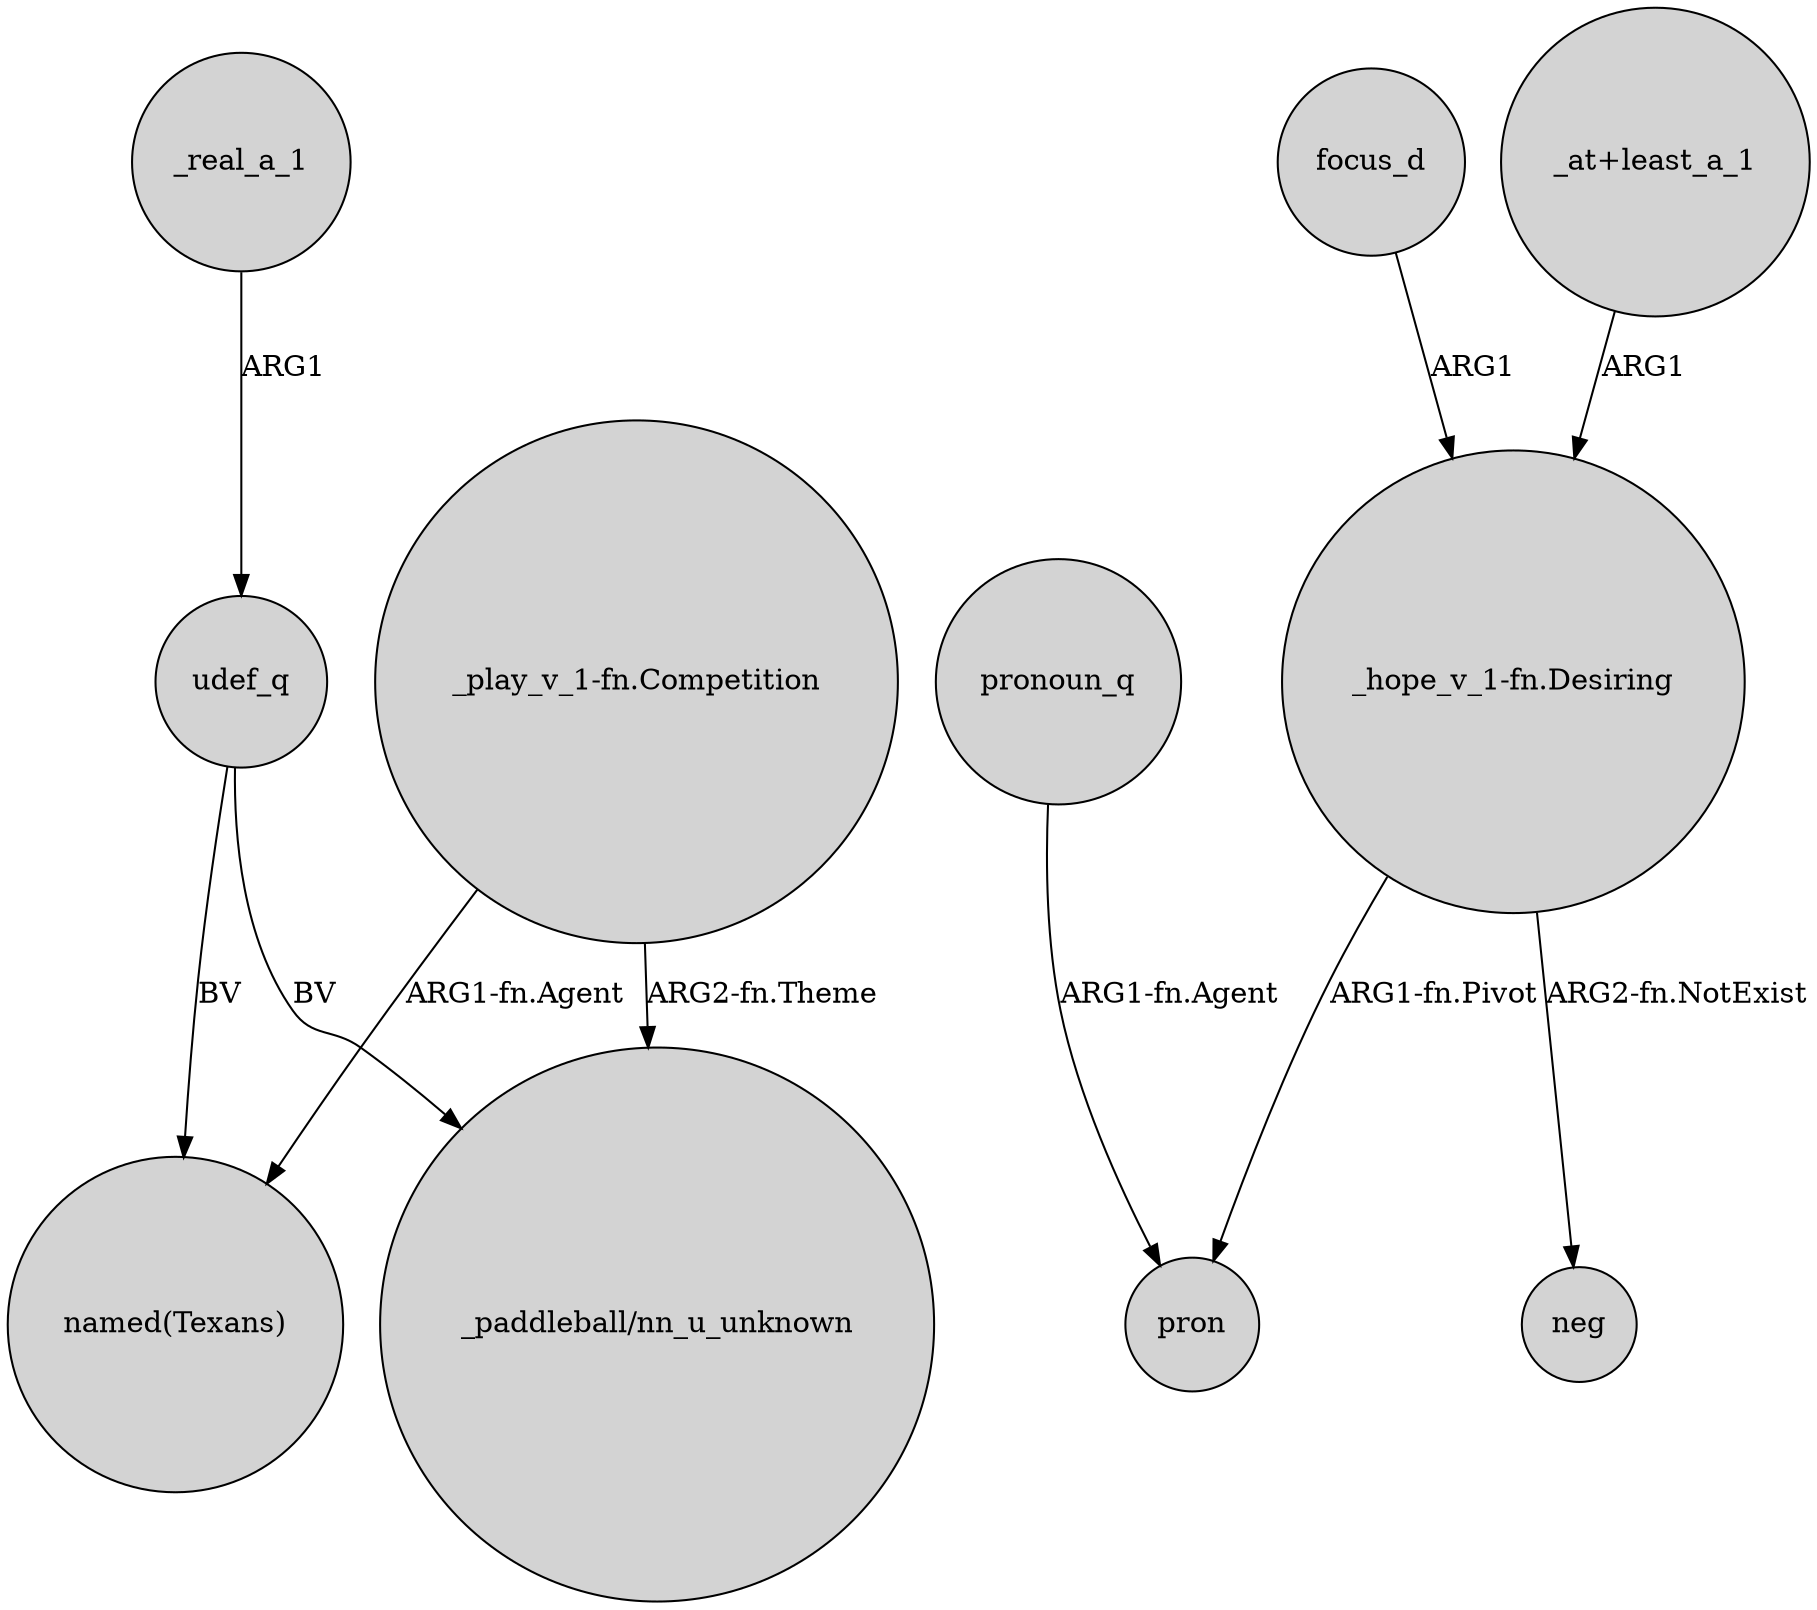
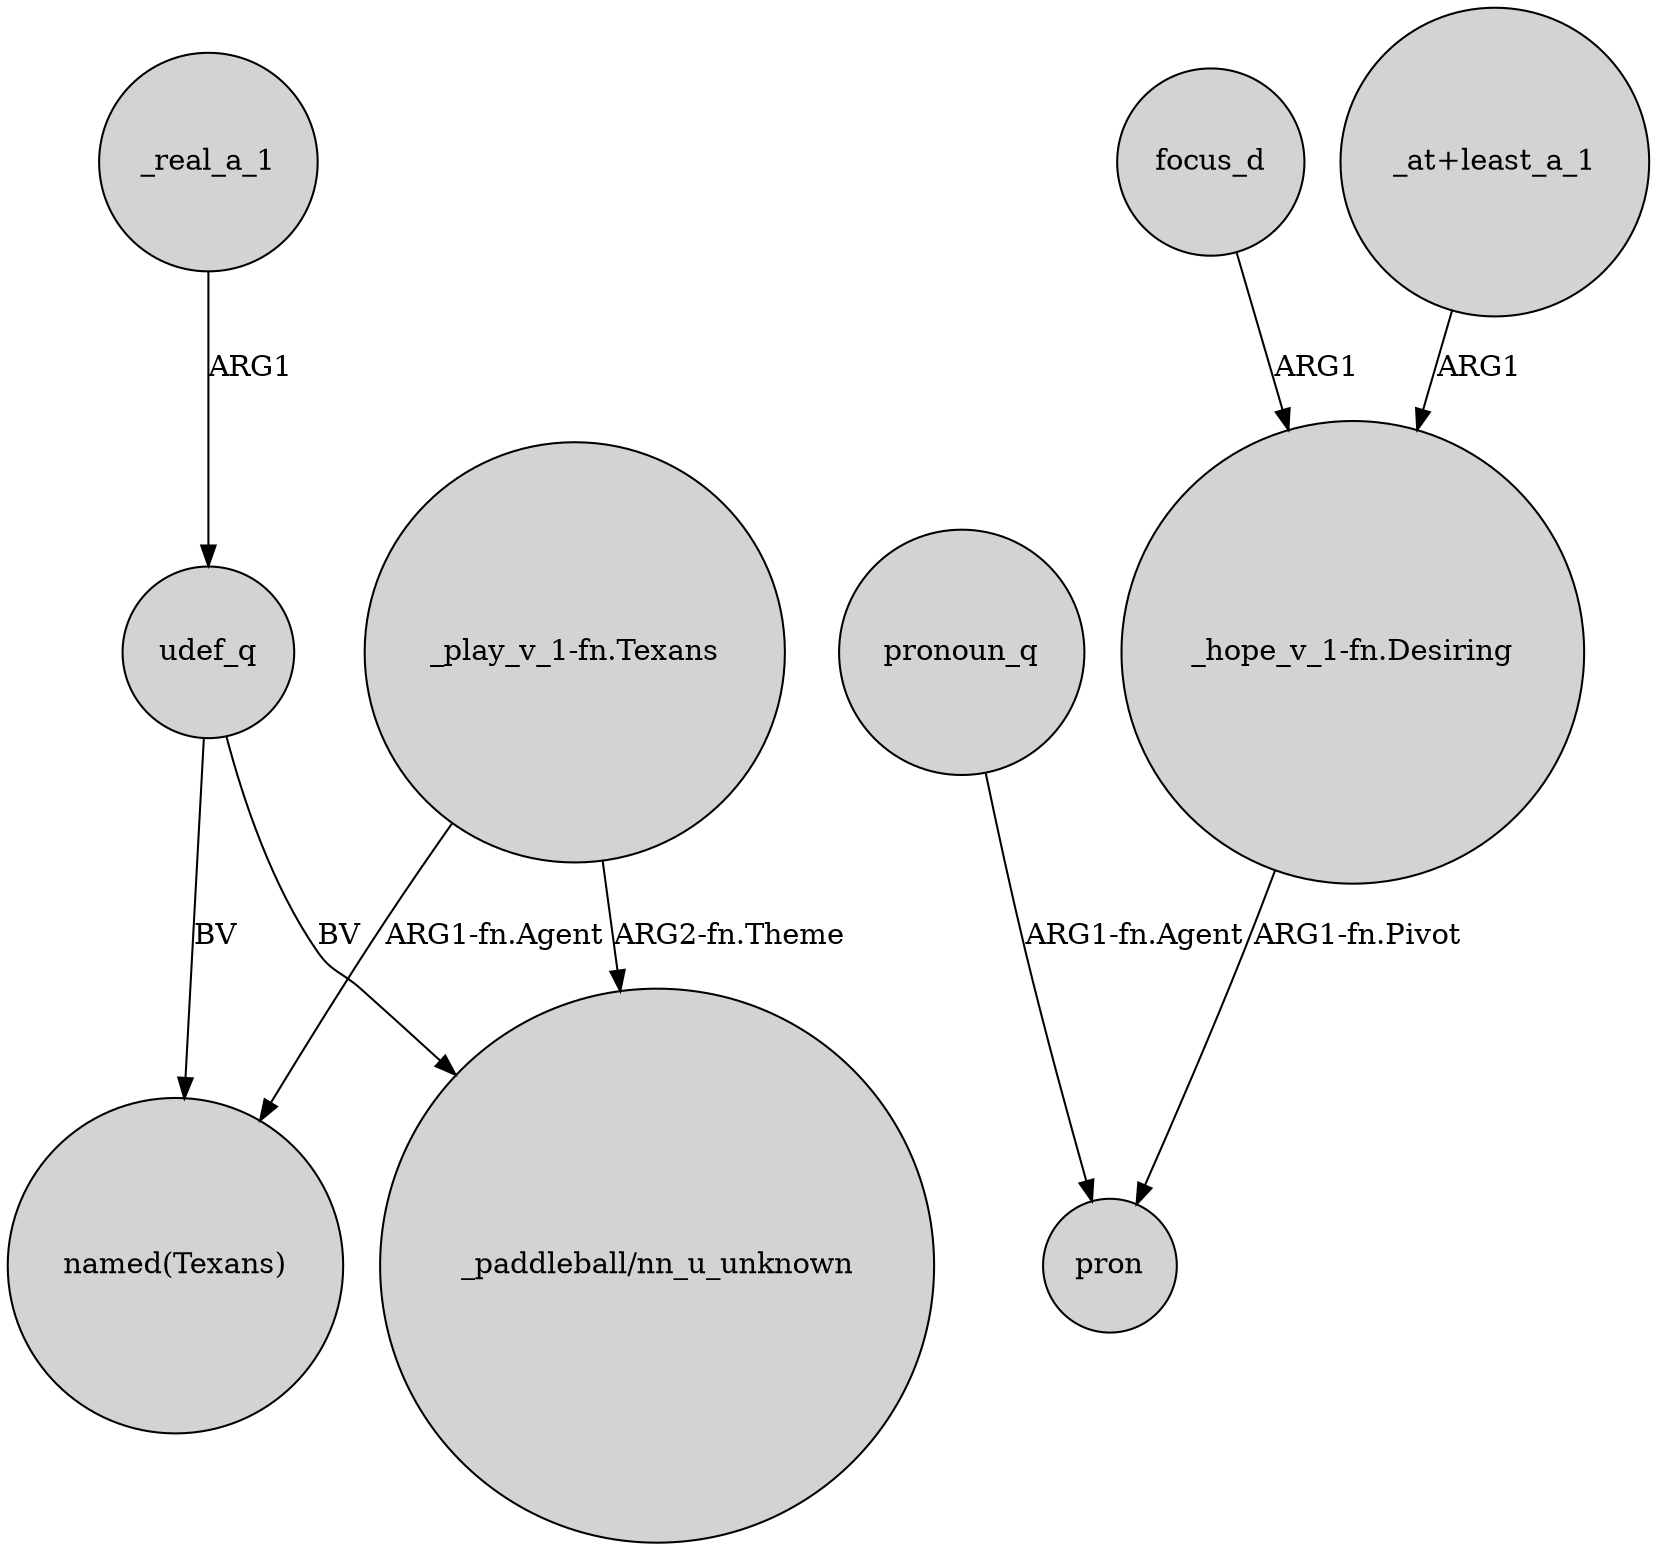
(637, 682) -> (575, 652)
(1579, 1325) -> none
